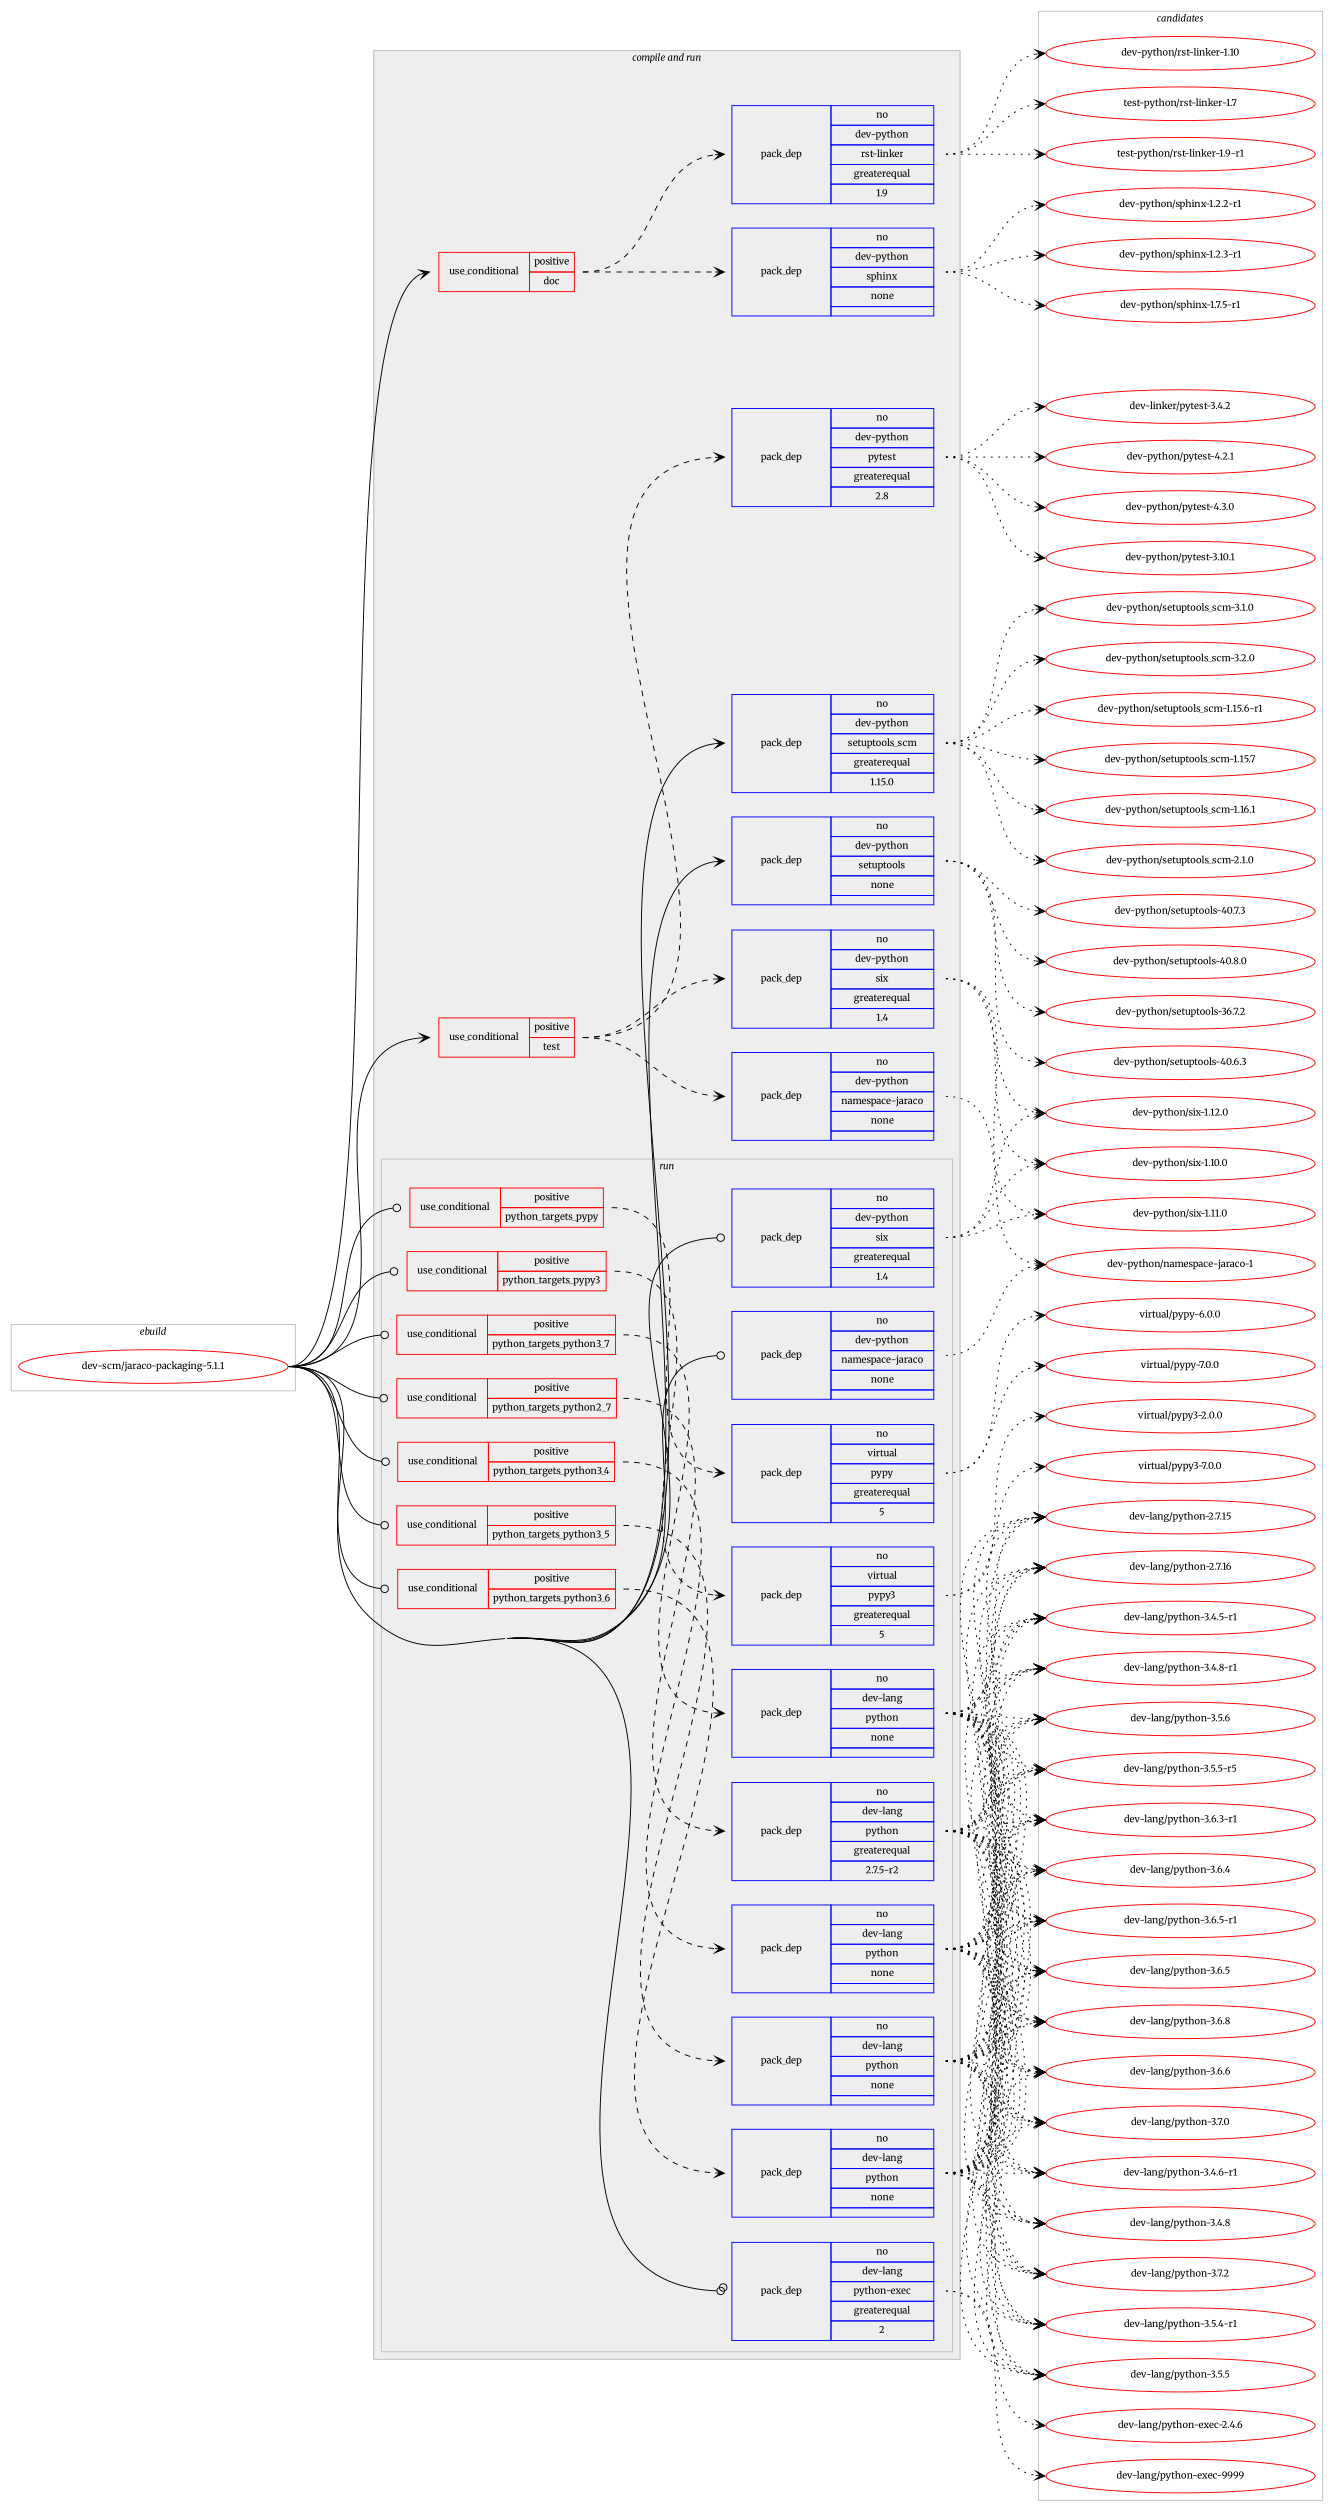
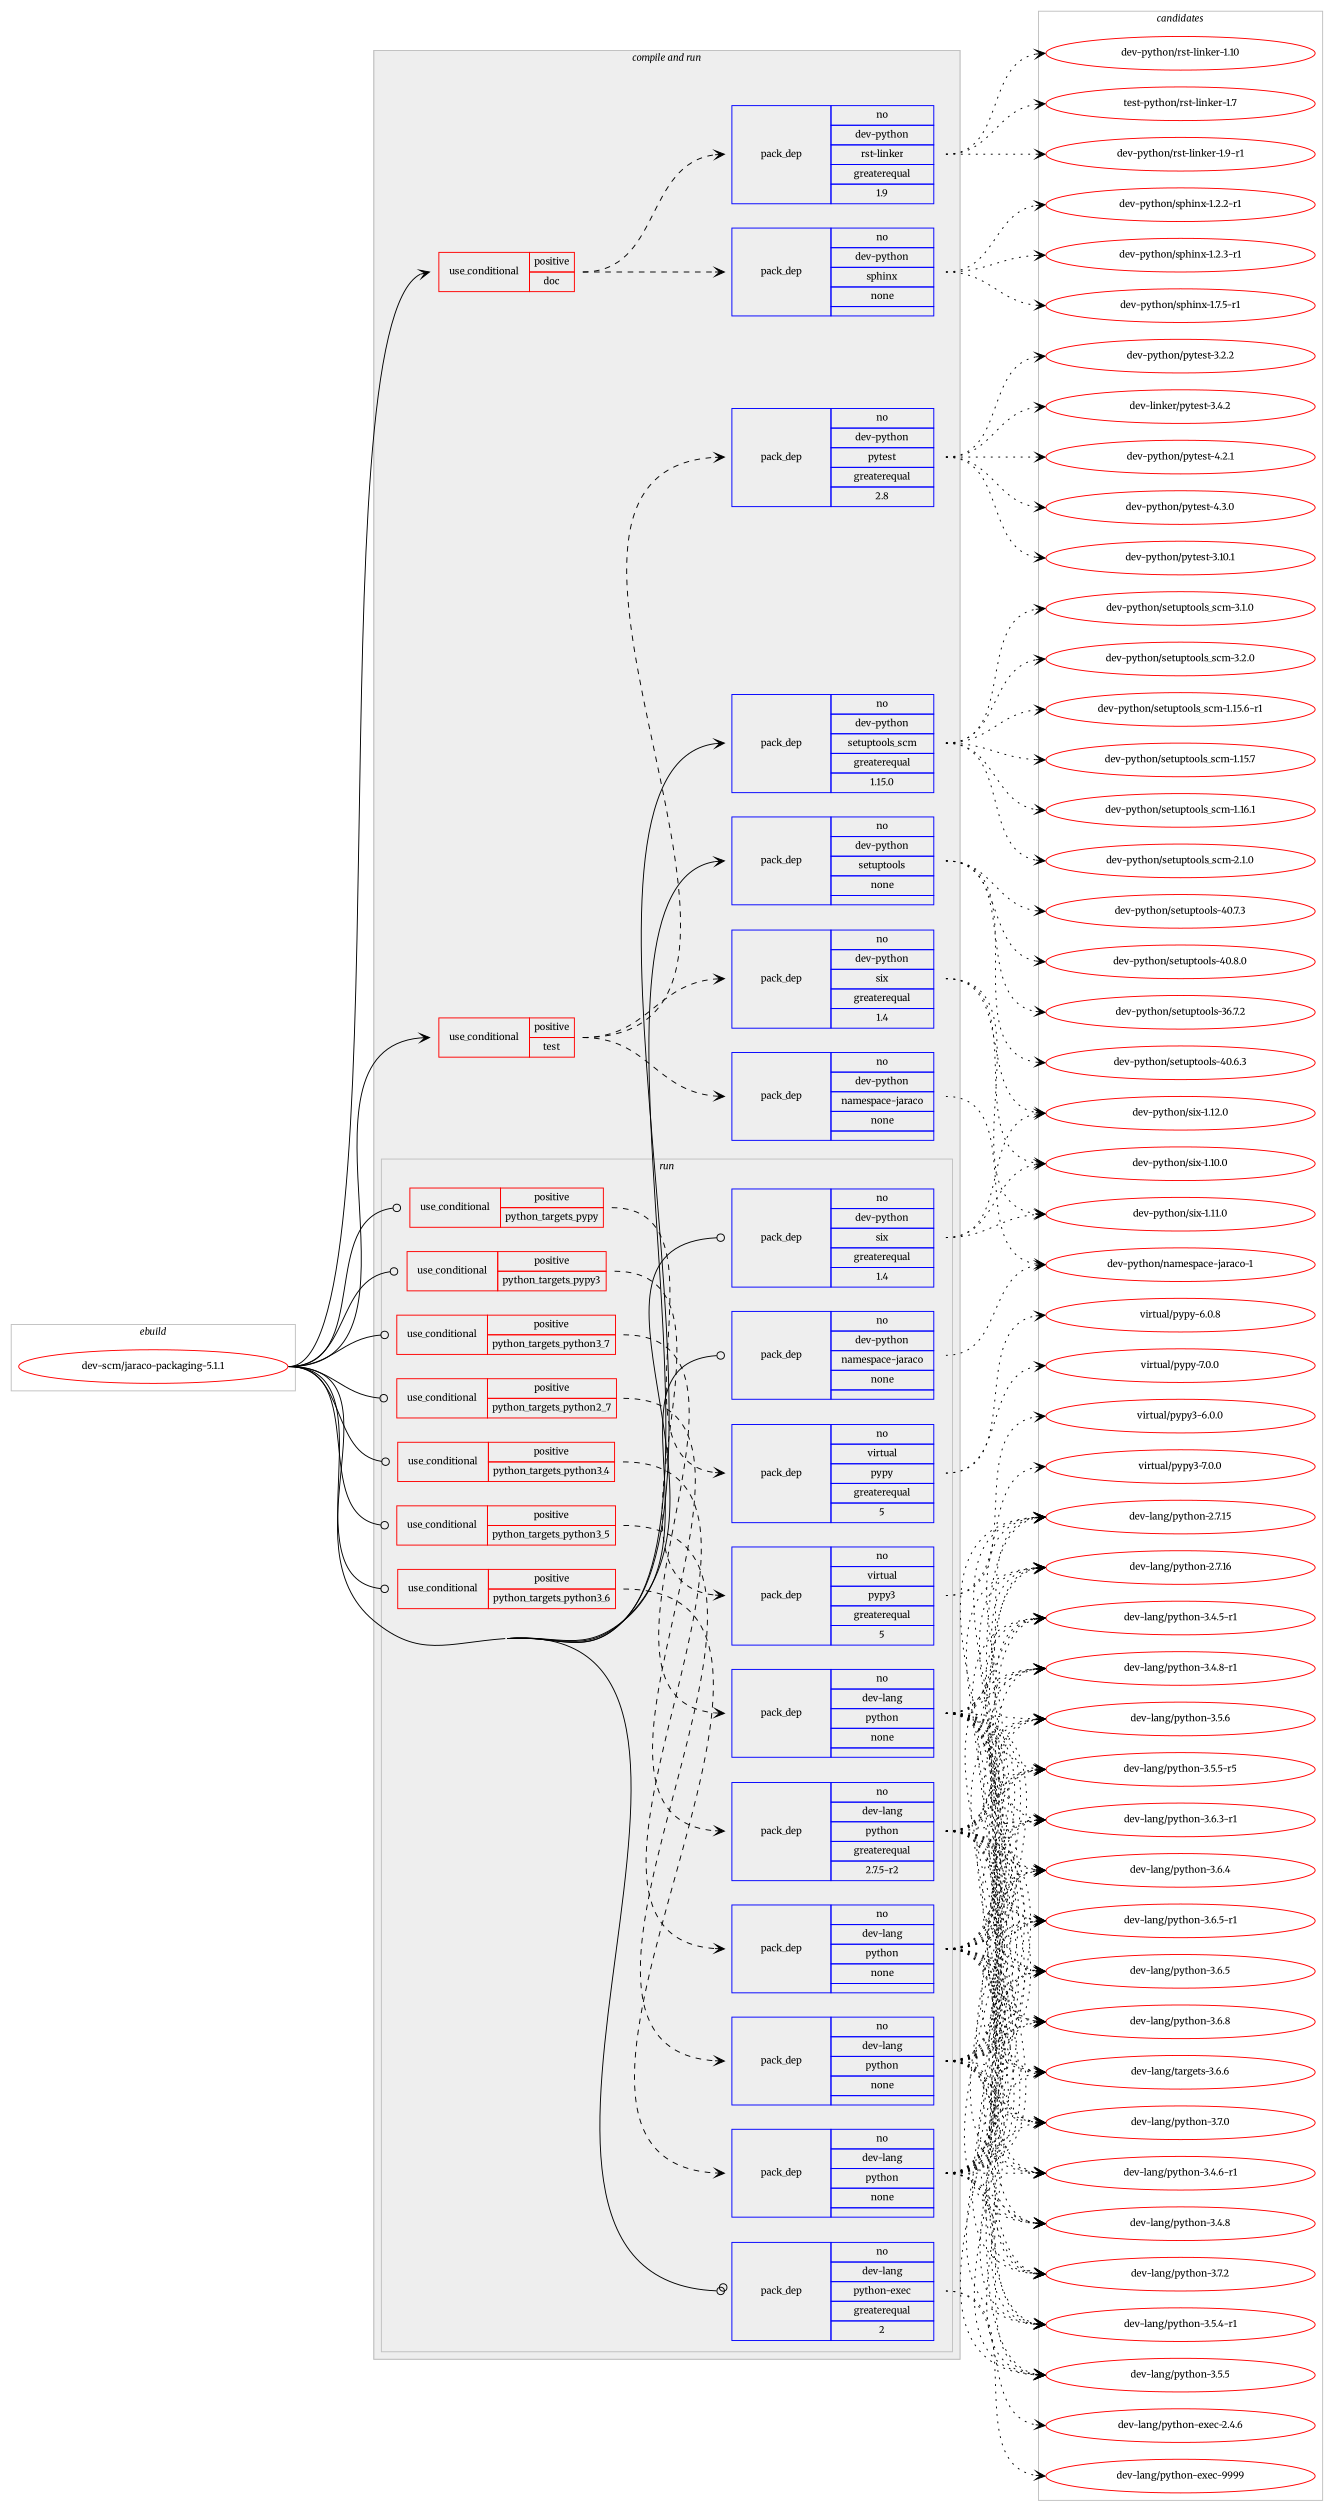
(1181, 154) -> (1181, 154)
none -> (1181, 356)
(1181, 1315) -> (1181, 1315)
(1181, 1416) -> (1181, 1416)
(1181, 2072) -> (1181, 2072)
